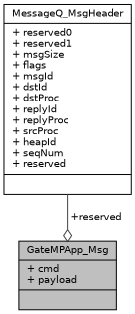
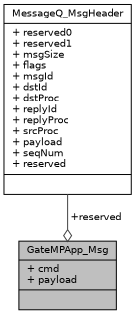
(34, 142) -> (37, 142)
